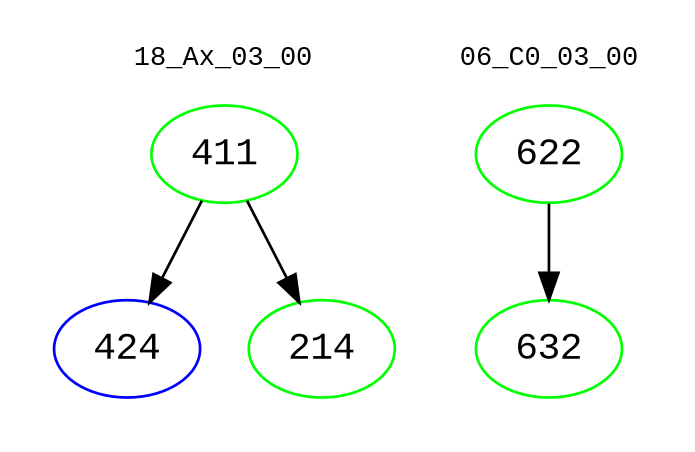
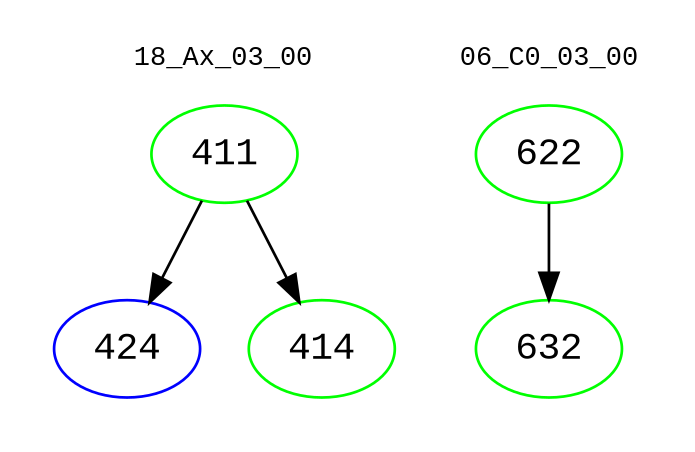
(322, 349) -> (322, 349)
